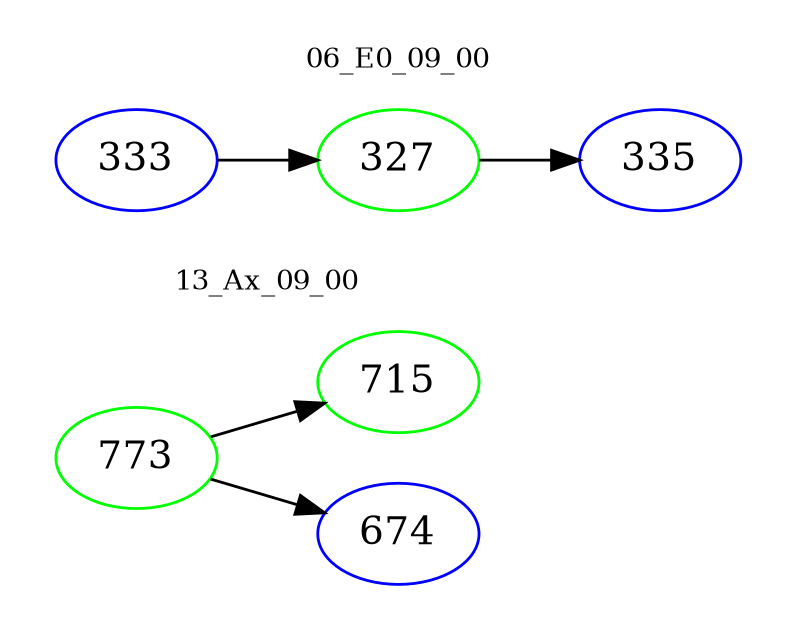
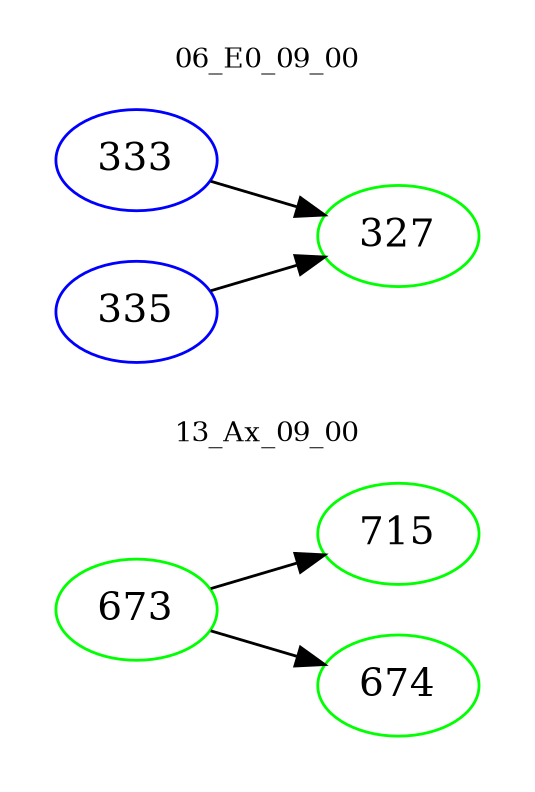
(515, 160) -> (254, 278)
(137, 458) -> (137, 610)
(398, 534) -> (398, 686)
